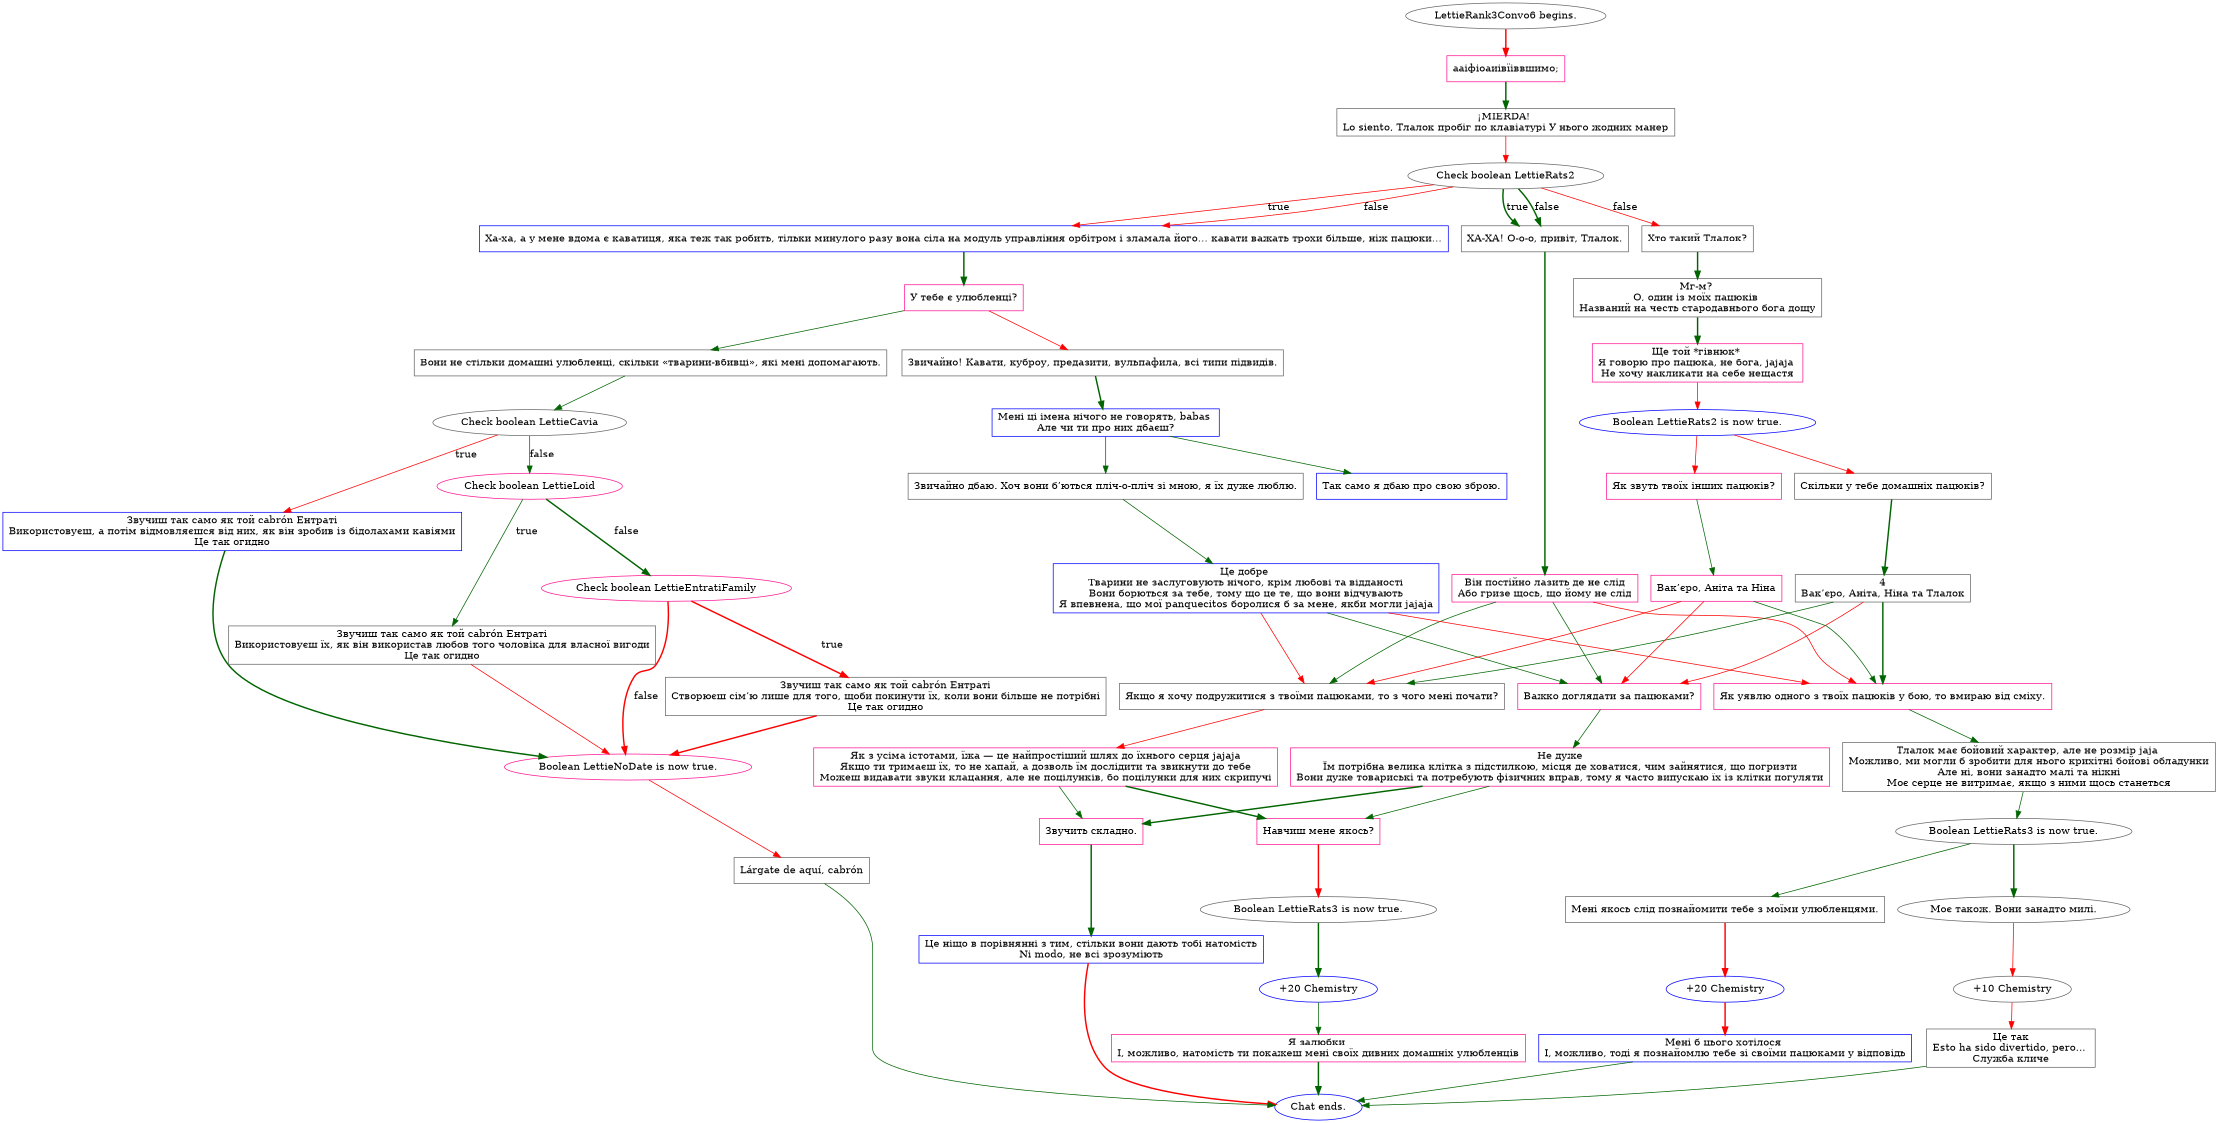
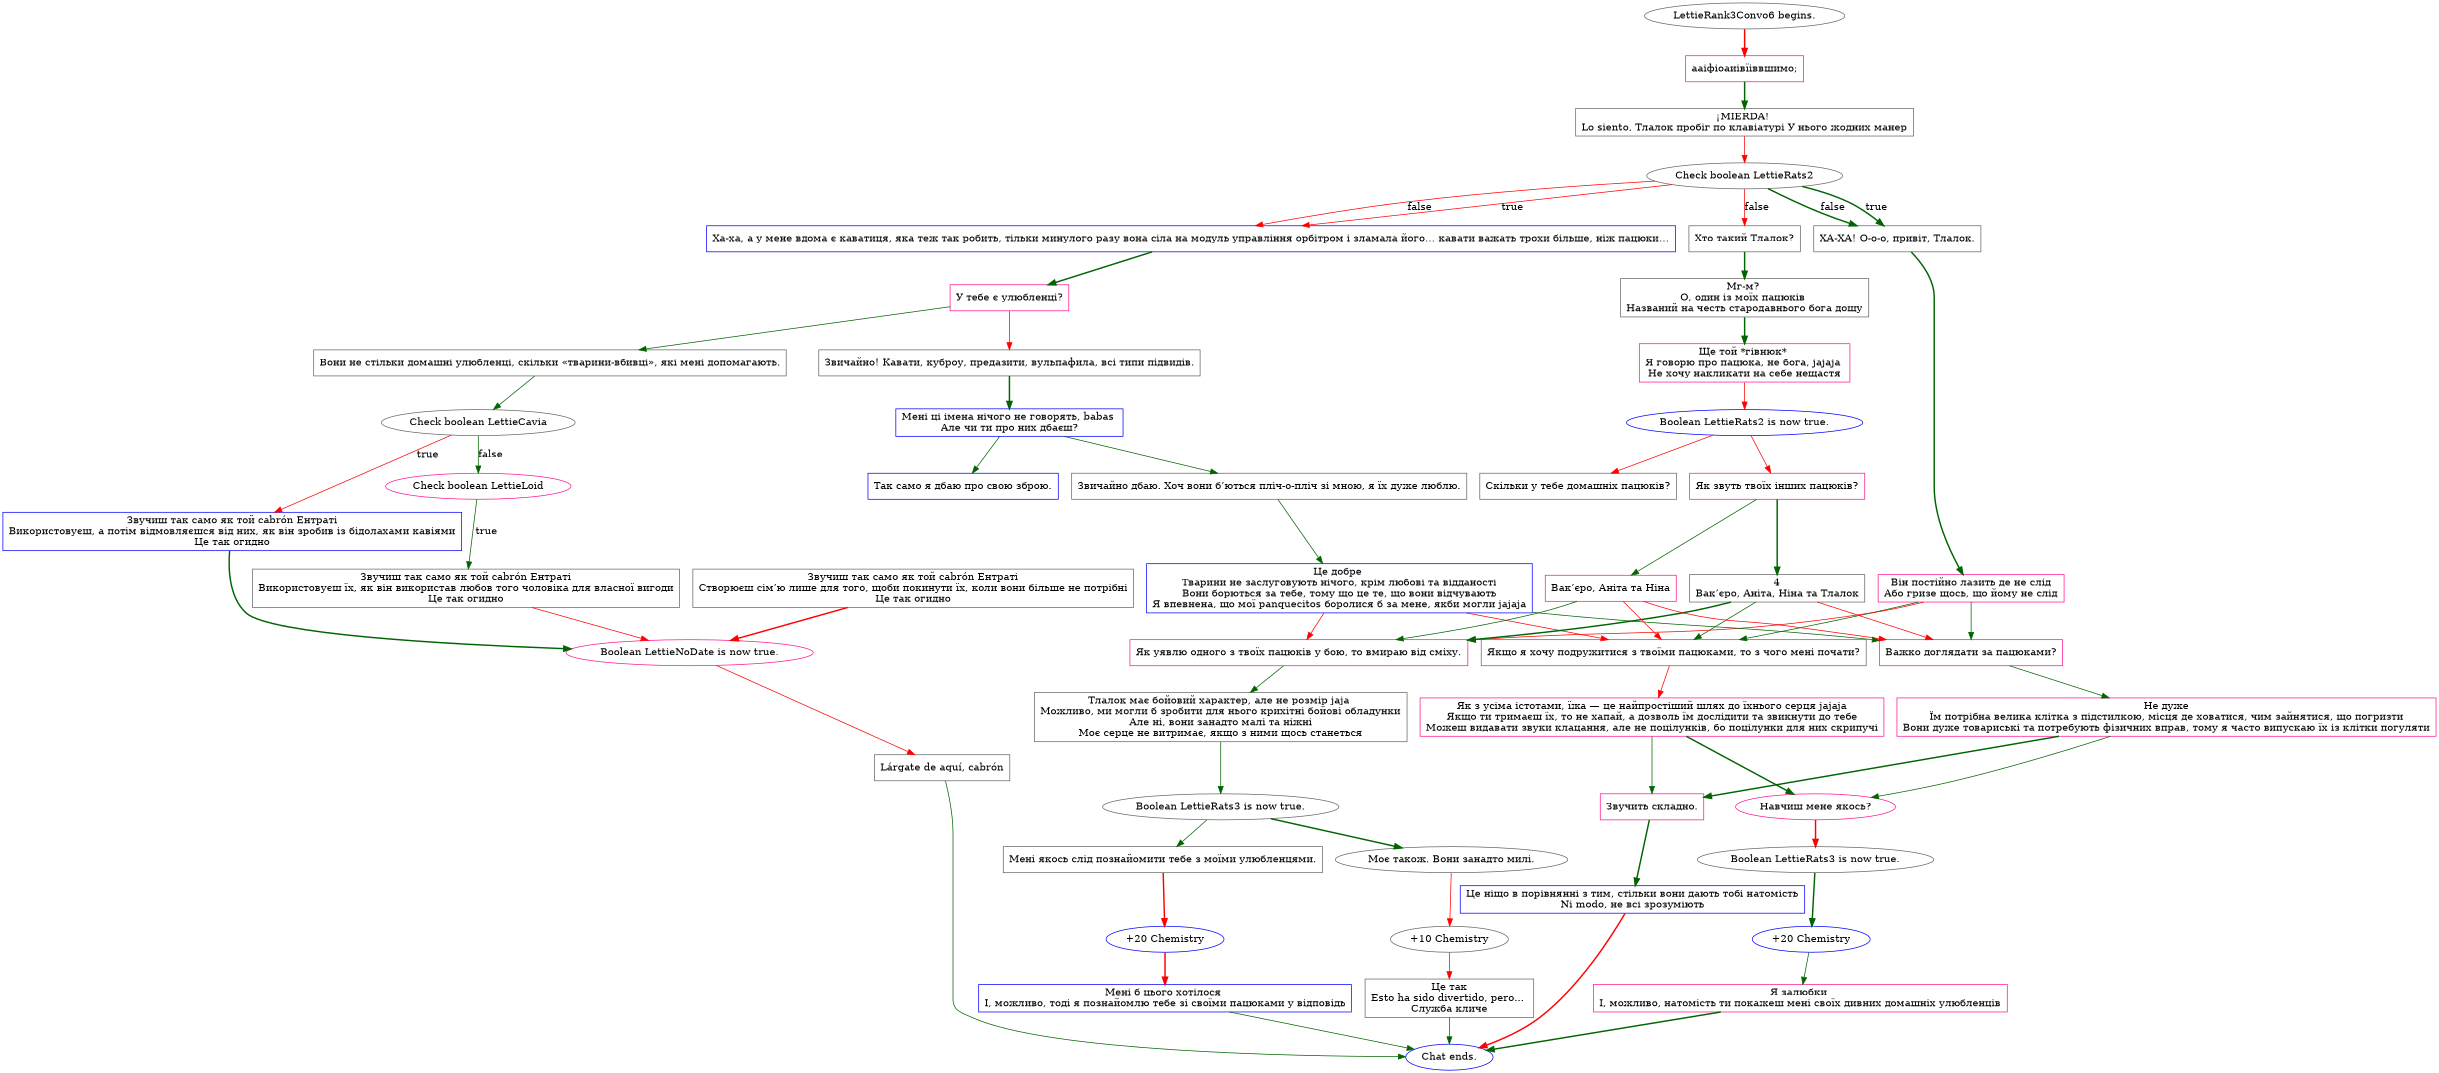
(1888, 533) -> (1777, 533)
(666, 588) -> none
(1318, 831) -> (1816, 807)
